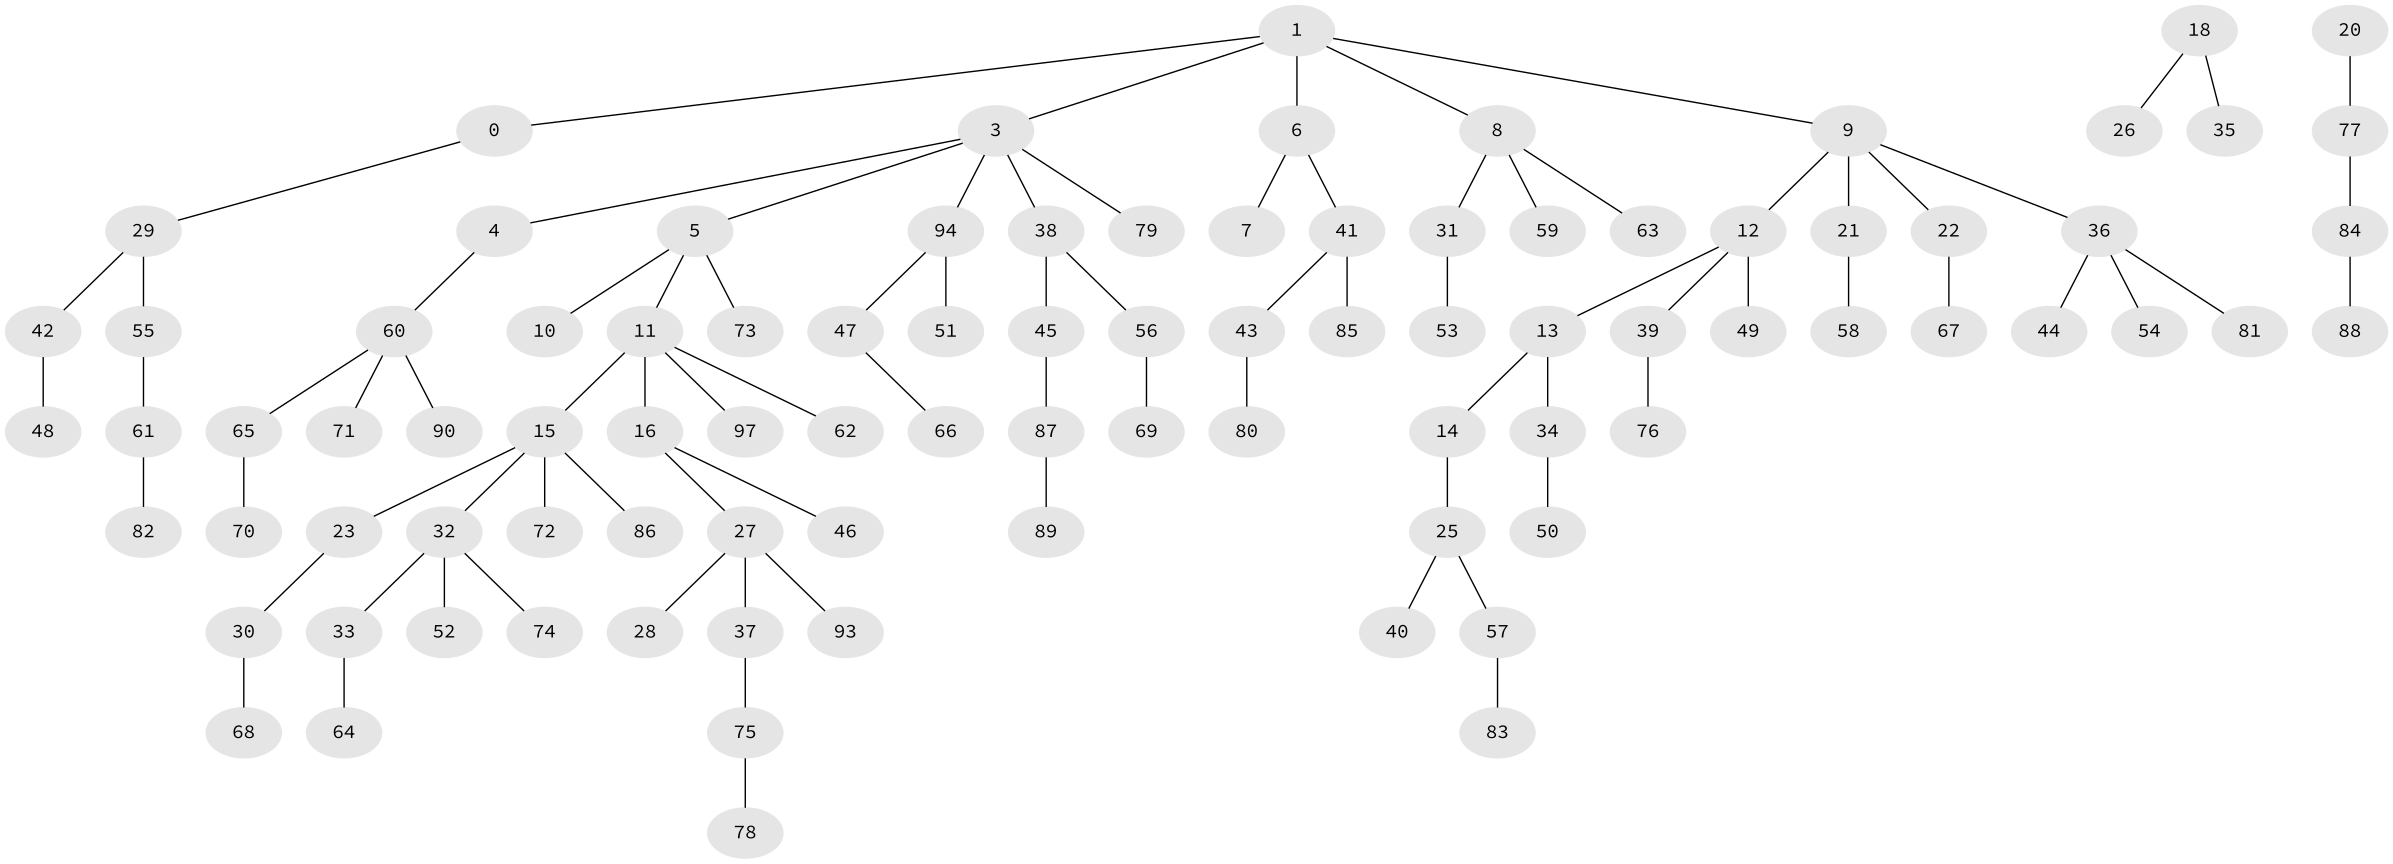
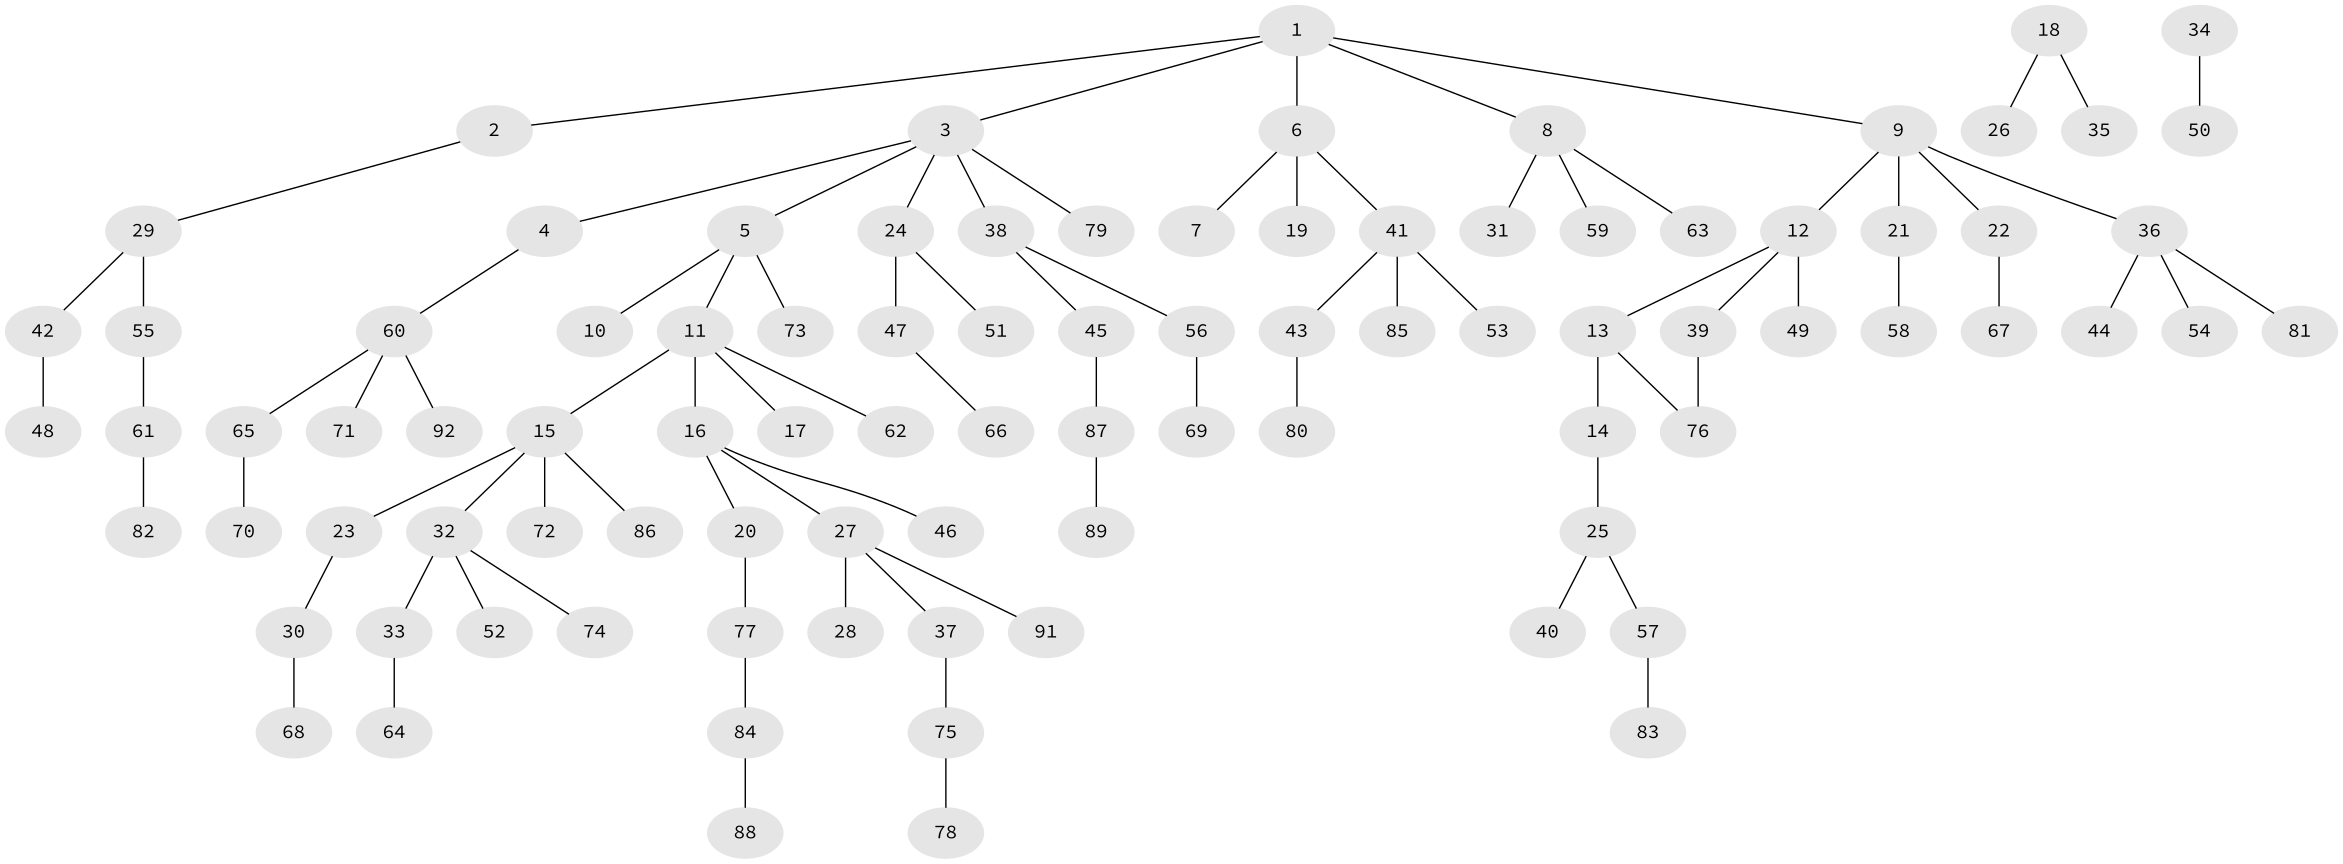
(495, 131) -> (495, 131)
(946, 231) -> (896, 231)
none -> (1297, 231)
(1447, 282) -> (1447, 281)
(1548, 382) -> (1648, 382)
(444, 432) -> (444, 432)
(745, 432) -> (795, 432)
none -> (720, 482)
(846, 632) -> (1046, 632)
